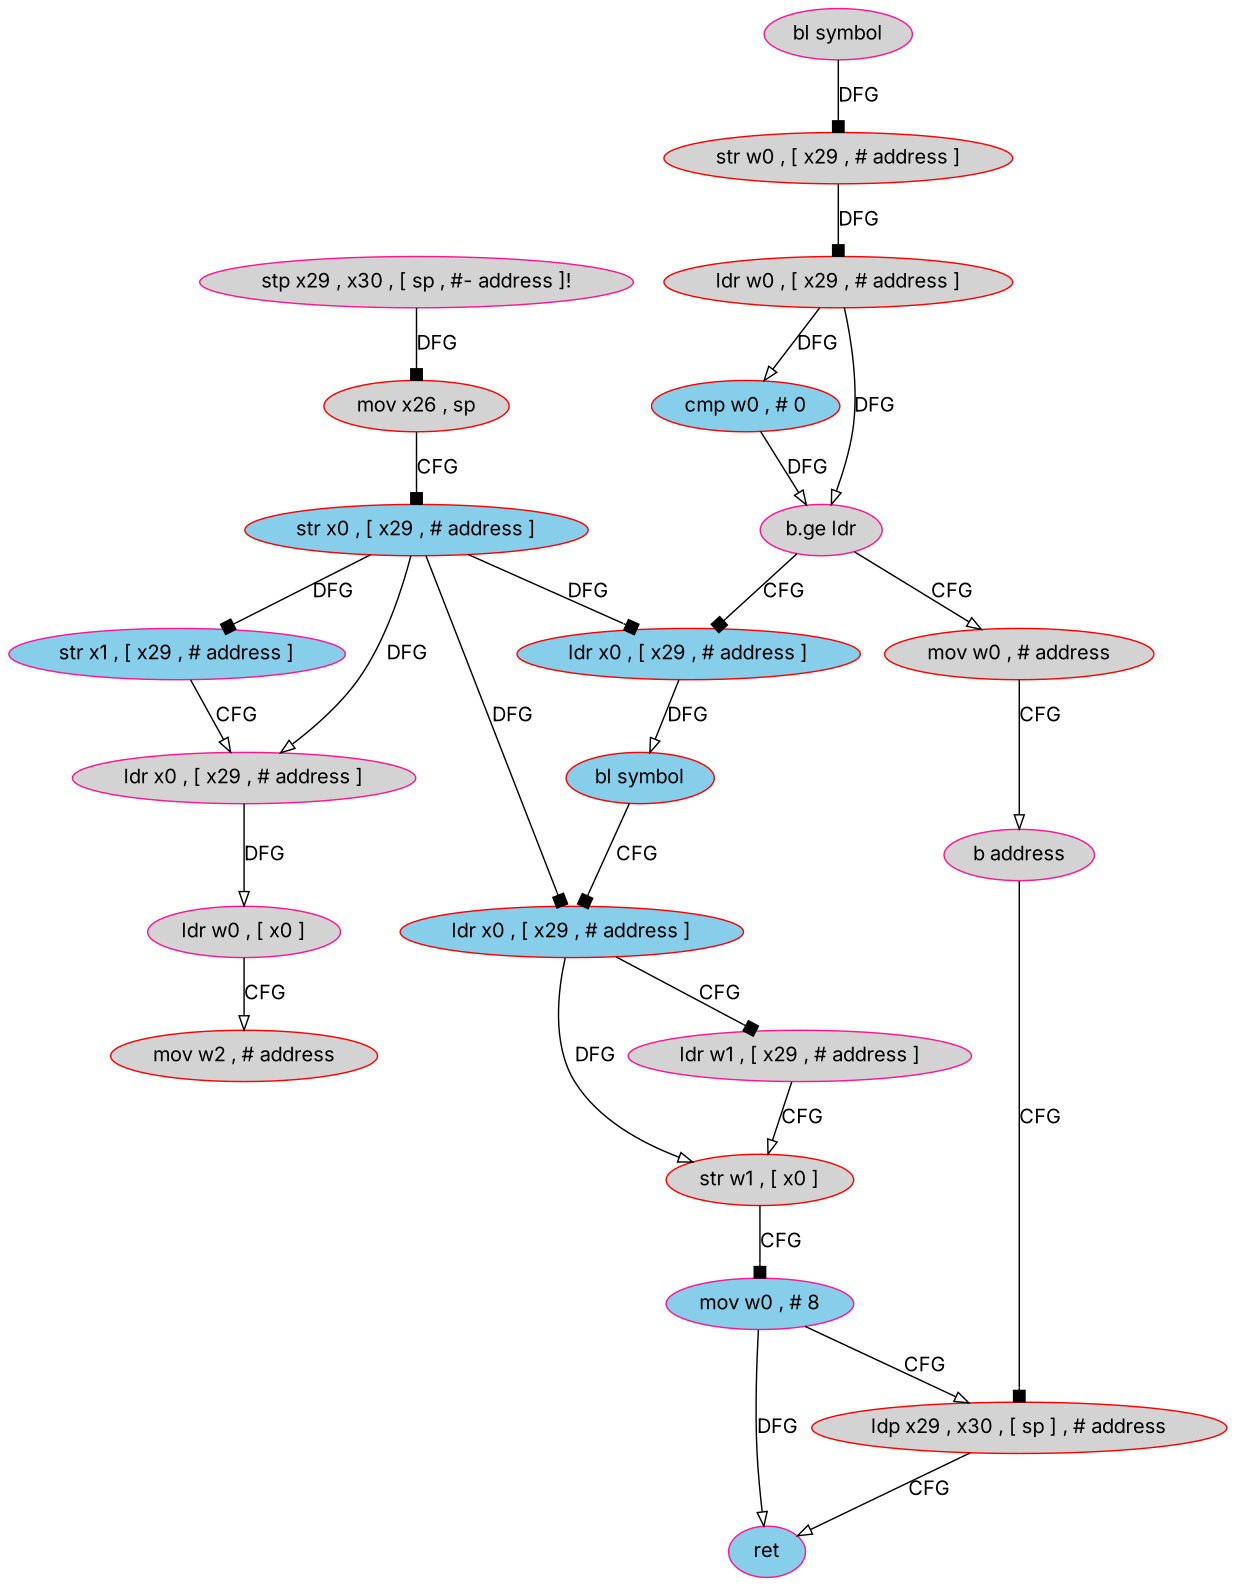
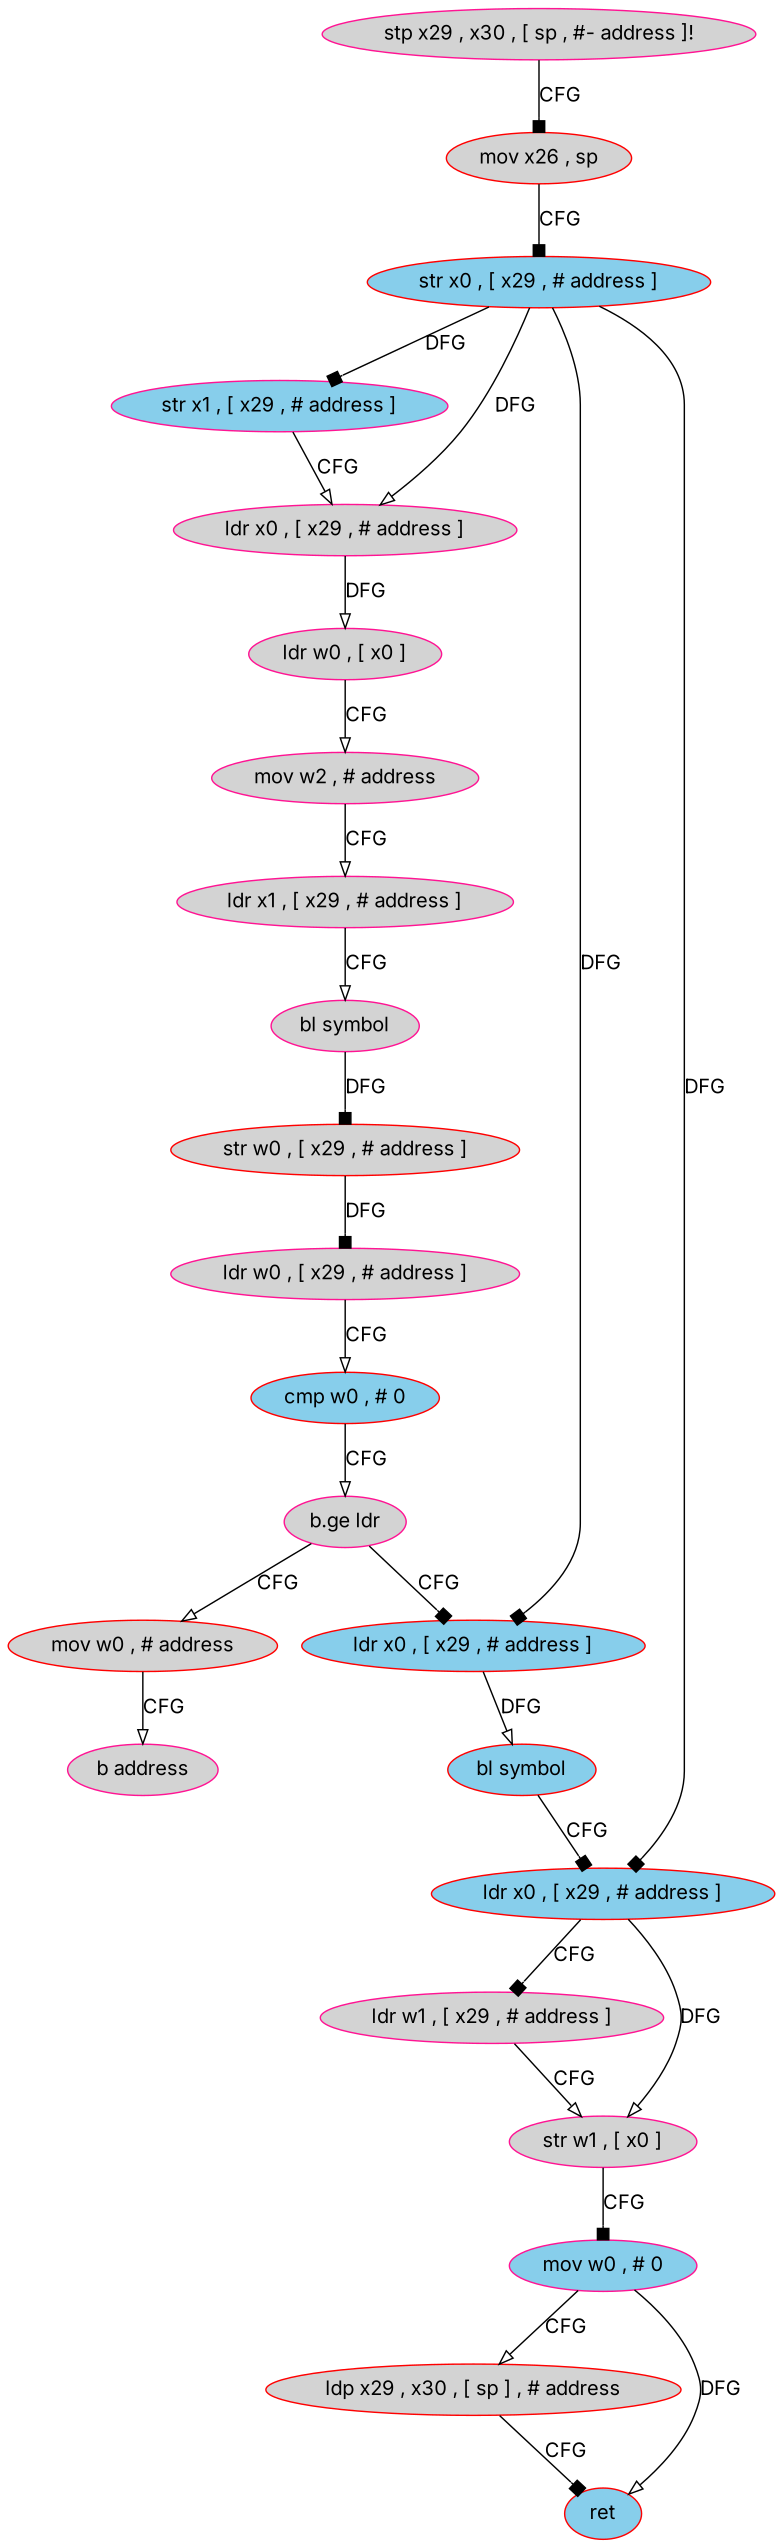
(838, 282) -> (345, 1274)
(437, 344) -> (560, 96)
(818, 344) -> (367, 1336)
(855, 400) -> none
(808, 468) -> (367, 1460)
none -> (345, 902)
(244, 1056) -> (345, 778)
(1019, 1134) -> none
(760, 1180) -> (603, 2142)
(760, 1304) -> (603, 2266)
(890, 1491) -> (535, 2449)
(767, 1552) -> (603, 2514)
